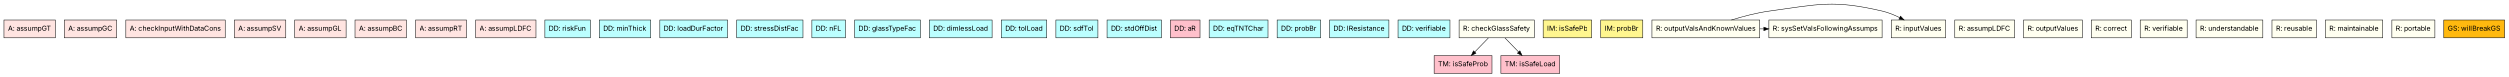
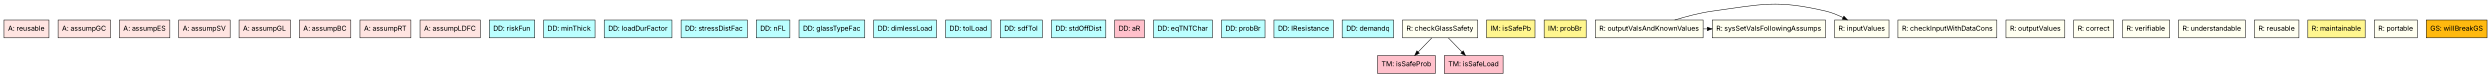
(30, 29) -> (26, 29)
(176, 29) -> (145, 29)
(1424, 29) -> (1368, 29)
(1985, 29) -> (1947, 29)
(2354, 29) -> (2336, 29)
